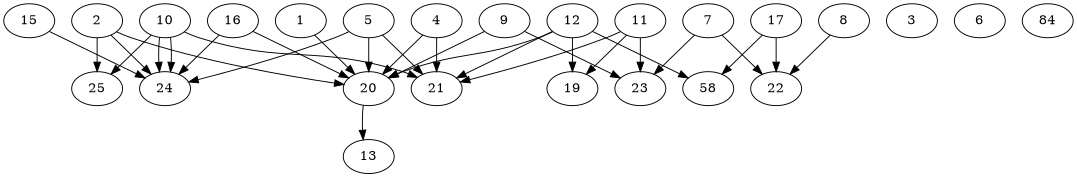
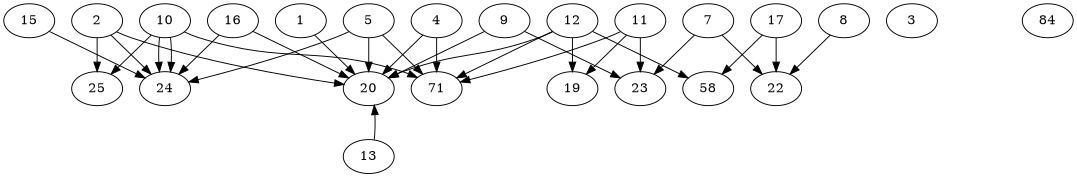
(980, 21) -> none
(437, 89) -> (437, 89)
(362, 118) -> (375, 127)
